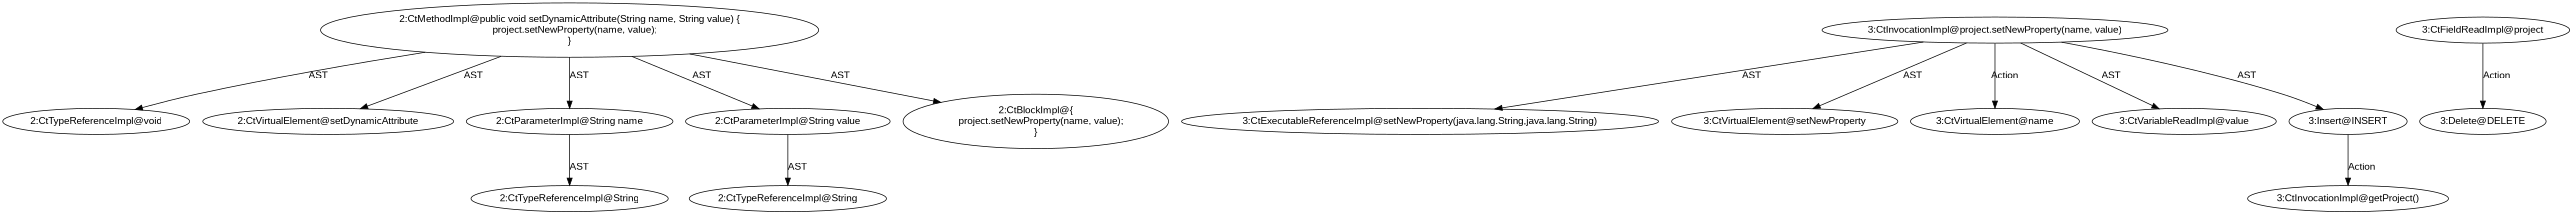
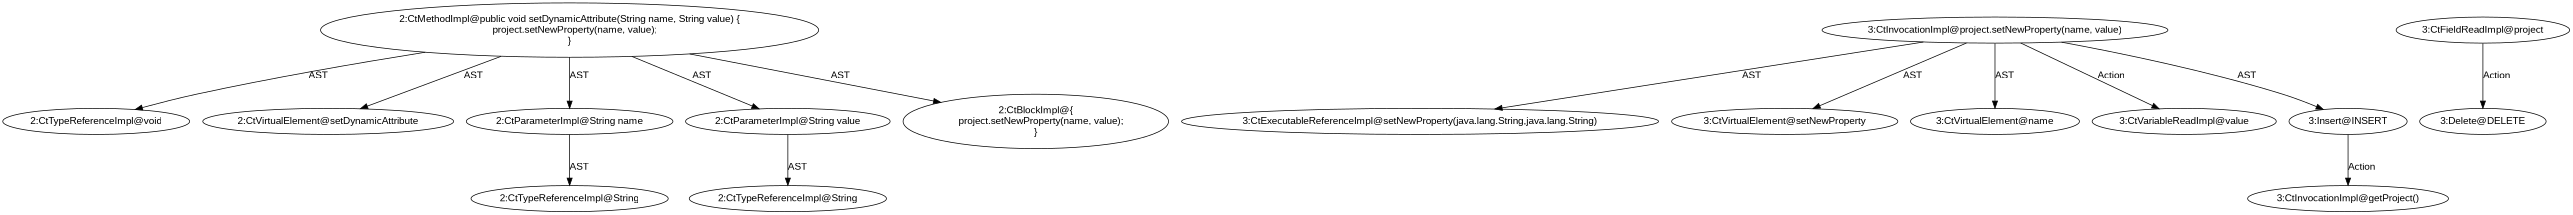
(2005, 76) -> (2005, 76)
(2111, 76) -> (2111, 76)
